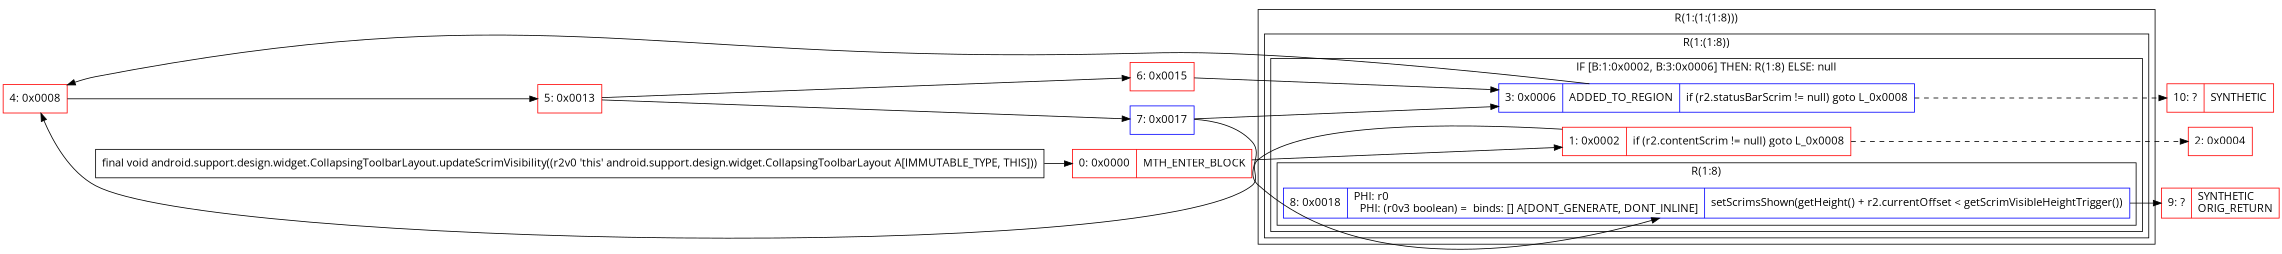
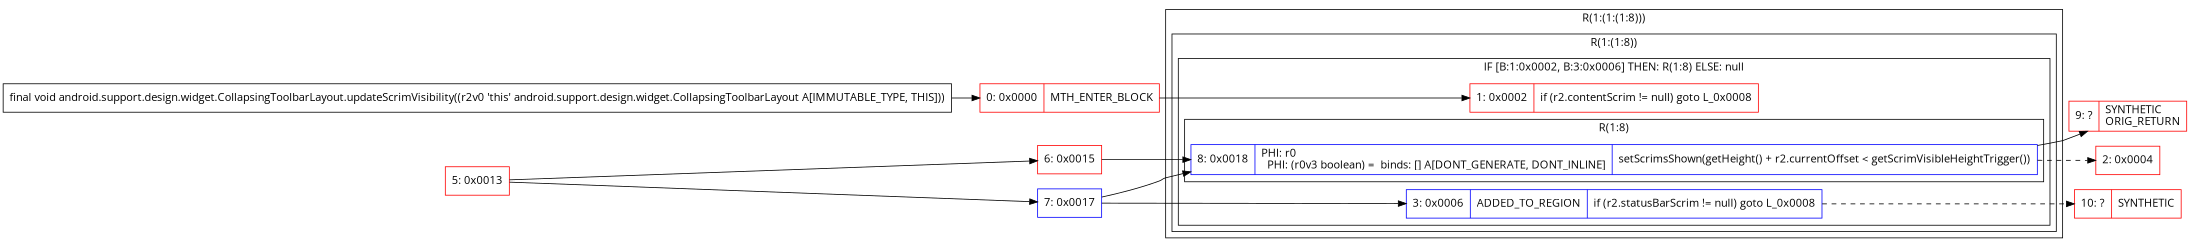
(1342, 84) -> (1142, 160)
(35, 99) -> none
(2016, 141) -> (2067, 160)
